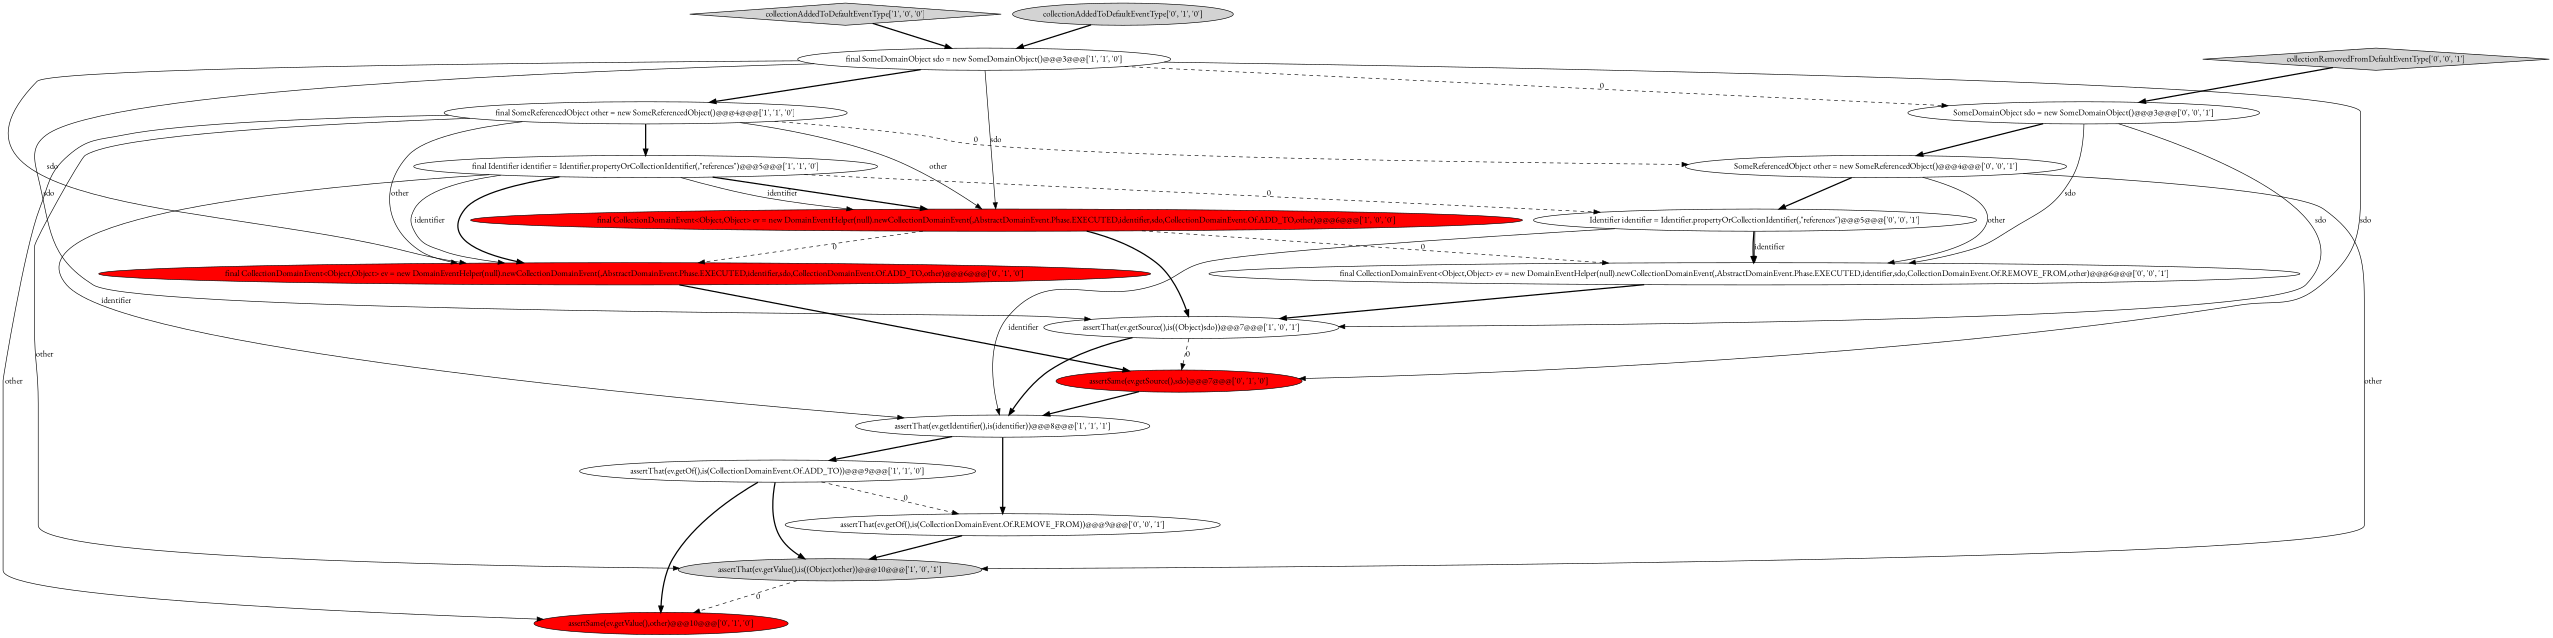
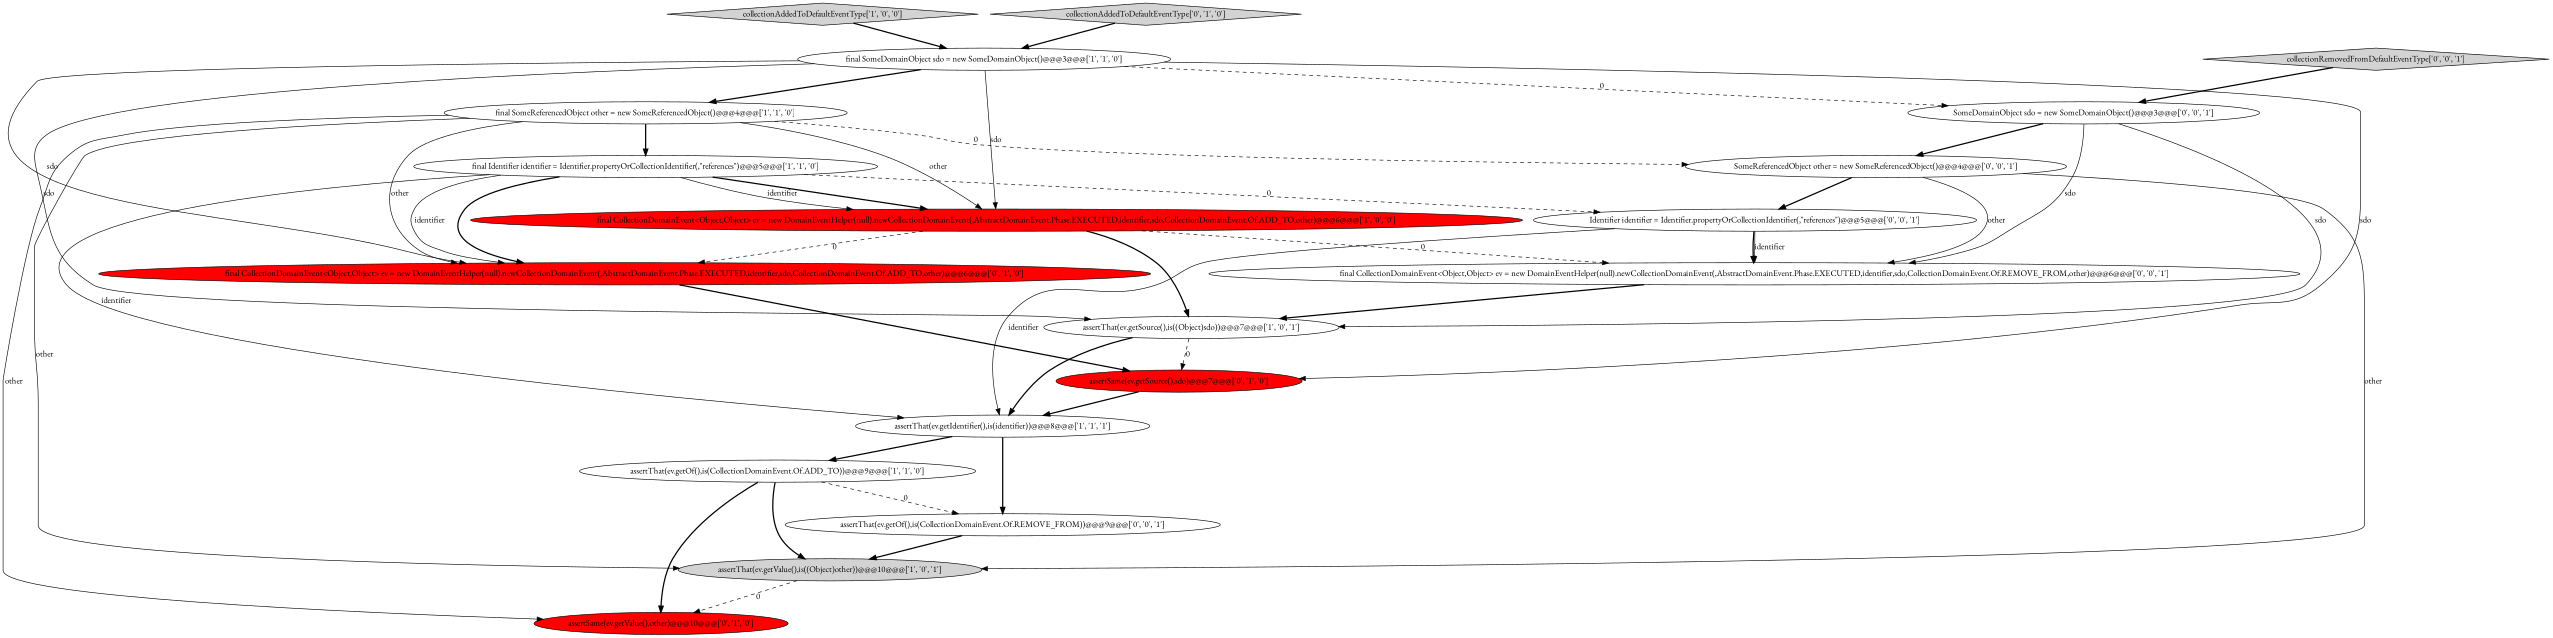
(1123, 14) -> (1146, 14)
